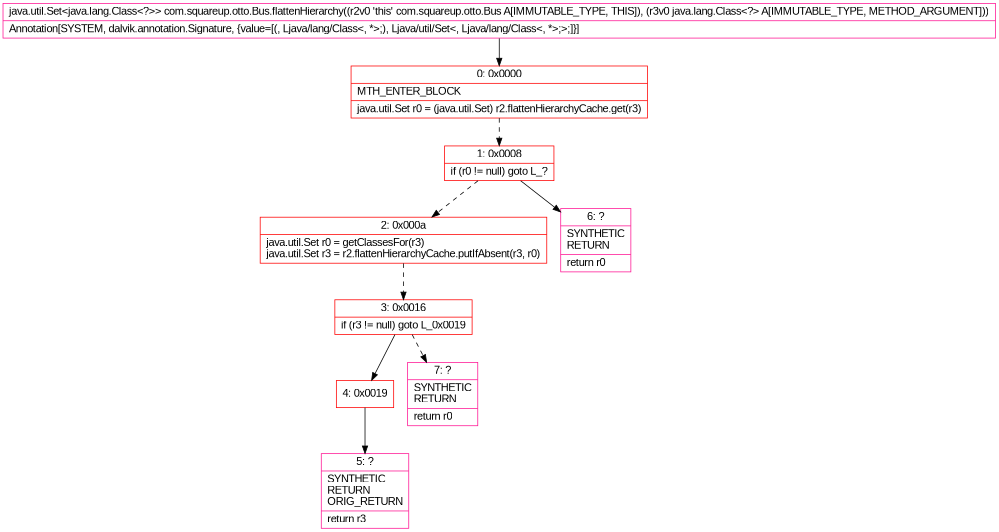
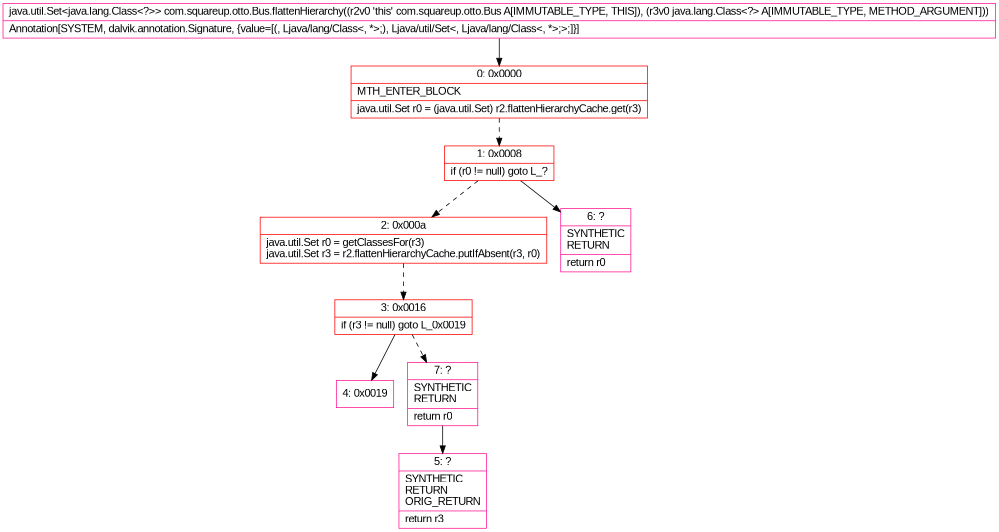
(365, 394) -> (365, 394)
(365, 427) -> (443, 436)
